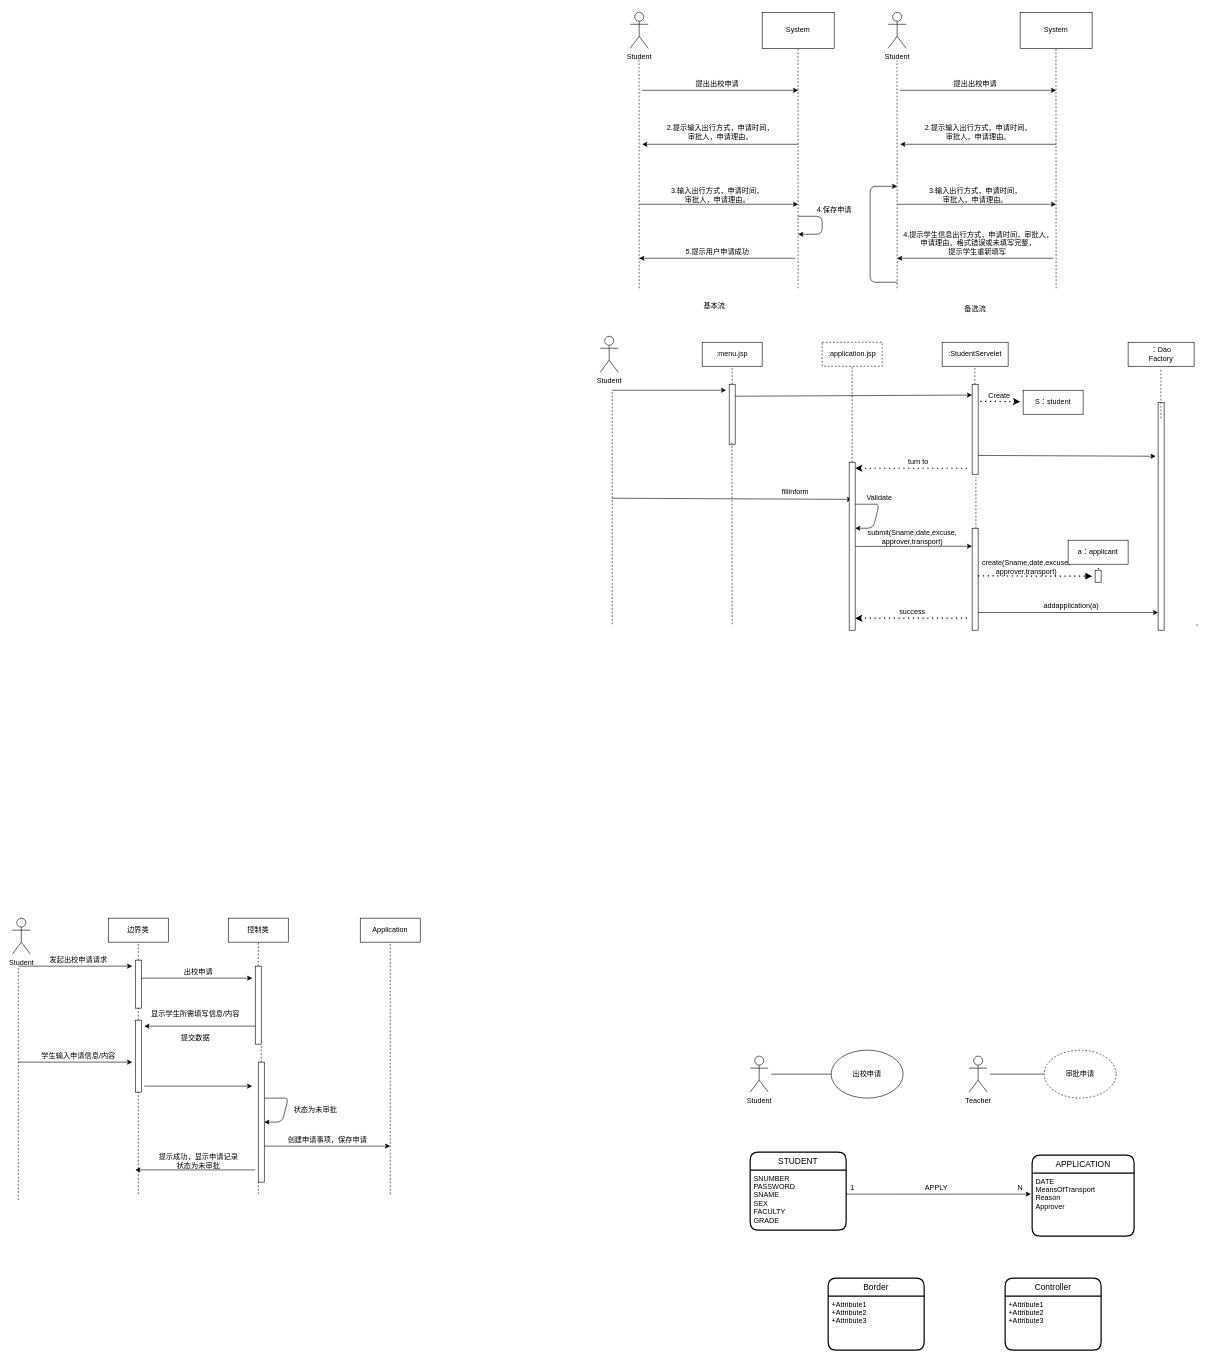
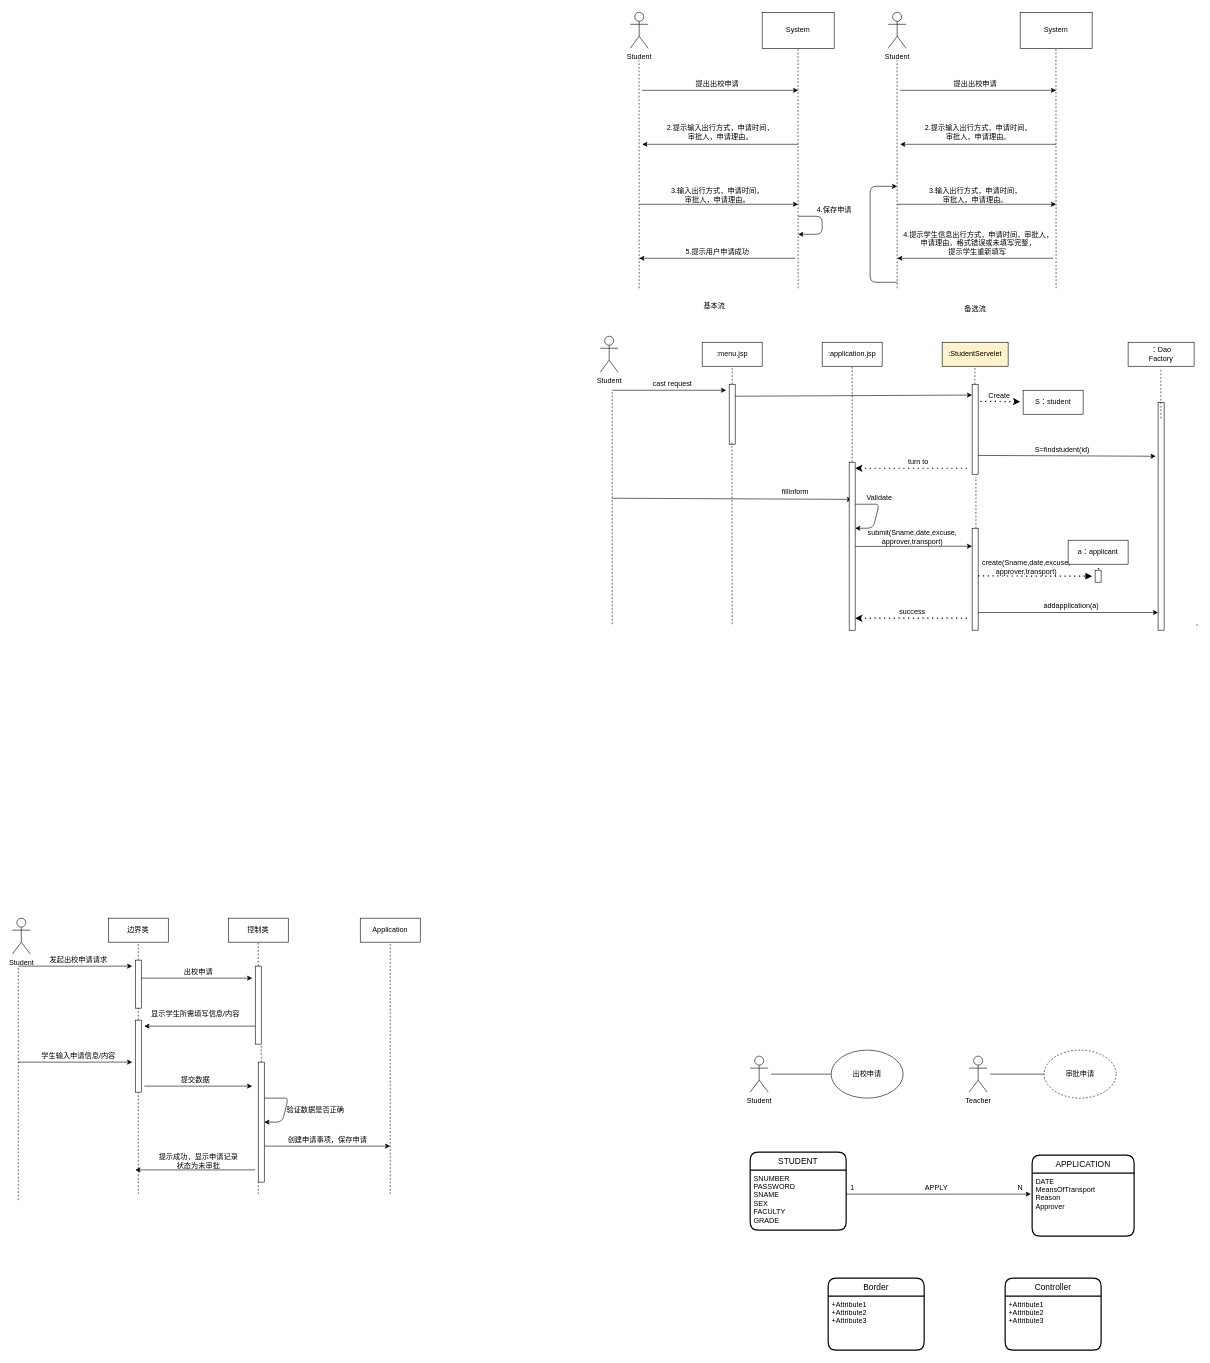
(852, 354) -> (852, 354)
(975, 354) -> (975, 354)
none -> (672, 384)
none -> (1062, 450)
(195, 1038) -> (195, 1080)
(316, 1110) -> (316, 1110)
